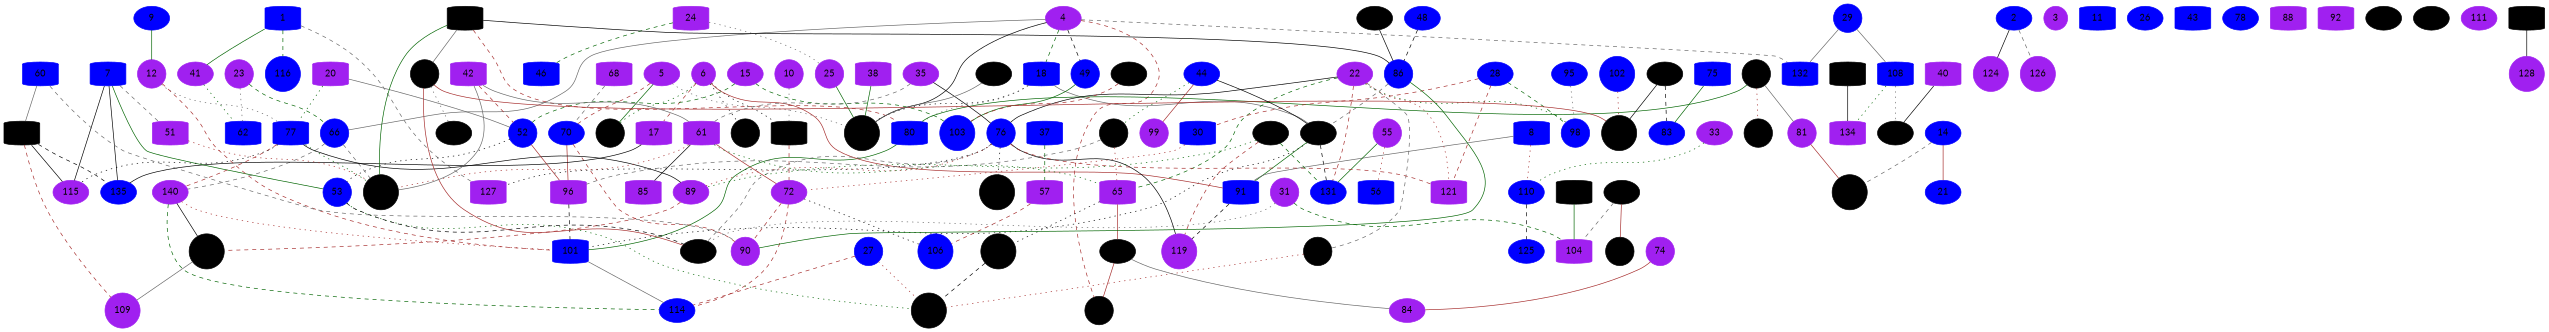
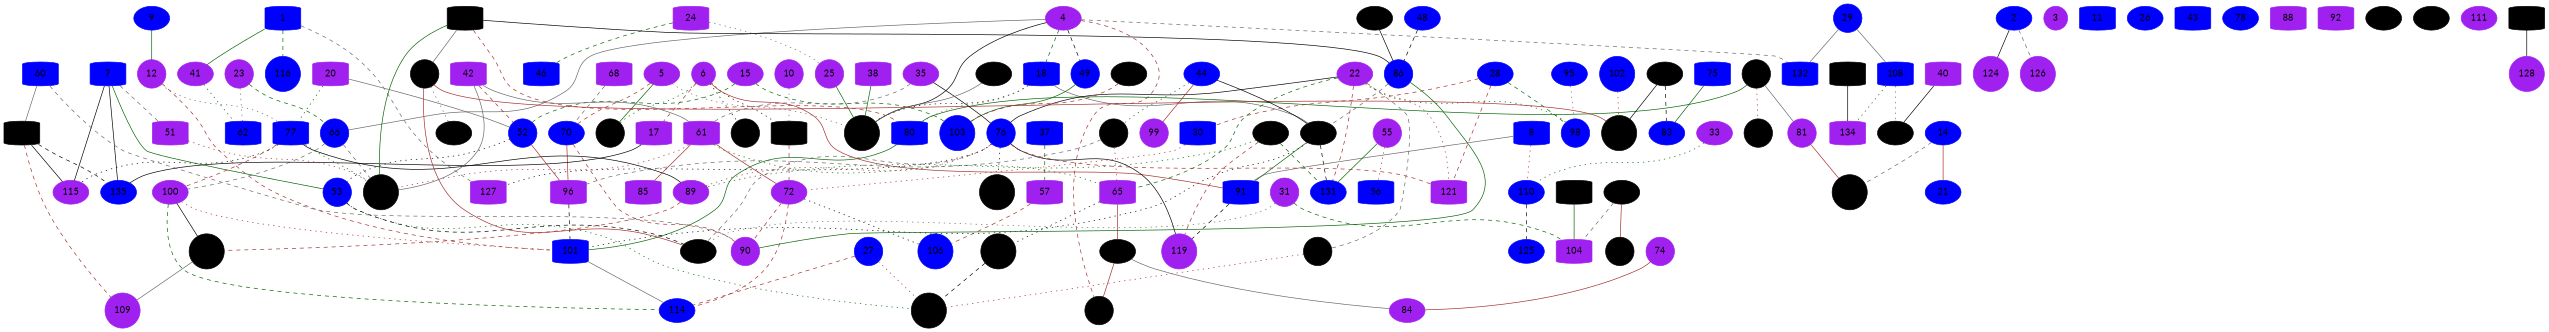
(672, 163) -> (672, 163)
(170, 192) -> (170, 192)
